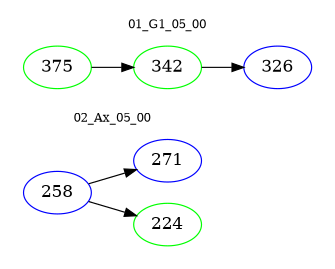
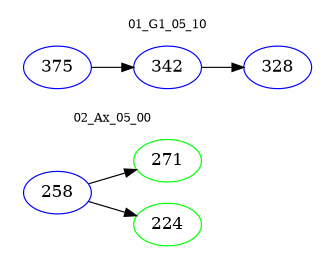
(168, 25) -> (168, 25)
(57, 67) -> (57, 67)
(168, 67) -> (168, 67)
(278, 67) -> (278, 67)
(168, 161) -> (168, 161)
